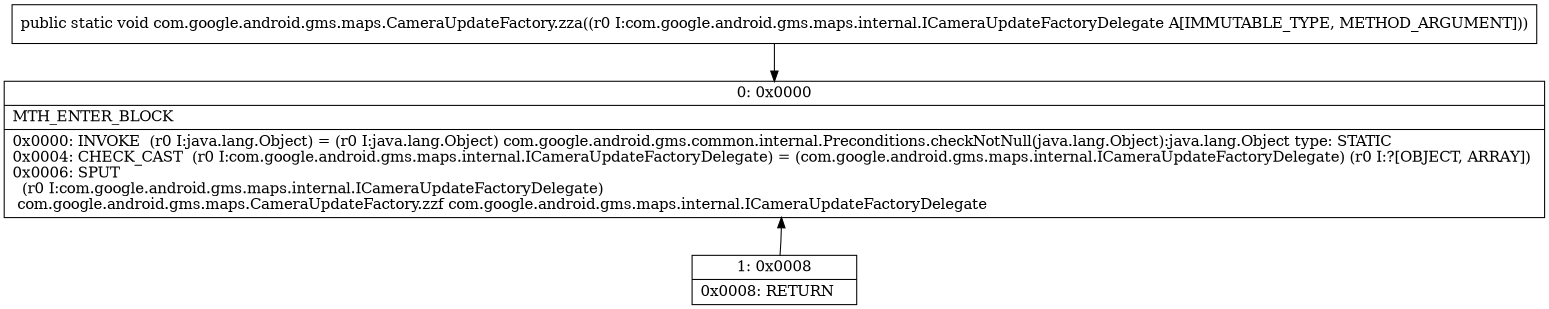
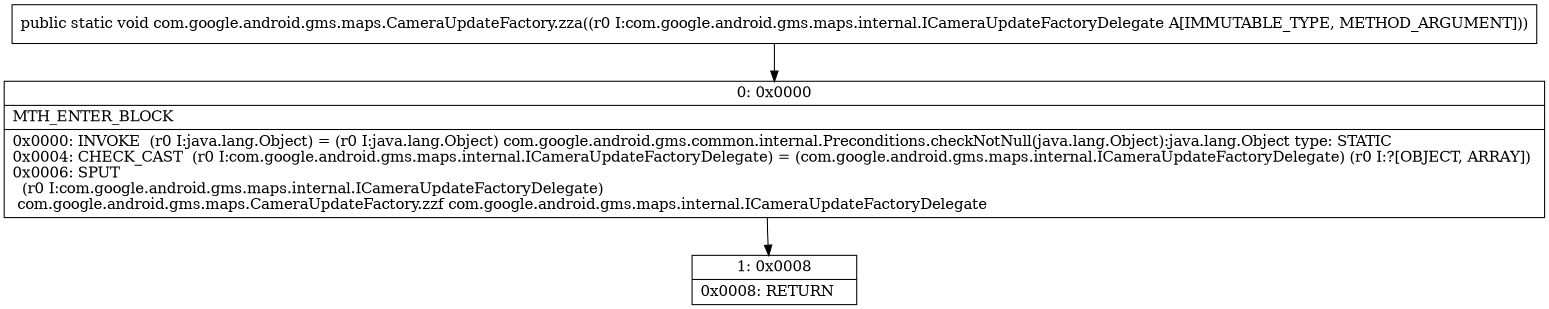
(781, 242) -> (768, 231)
